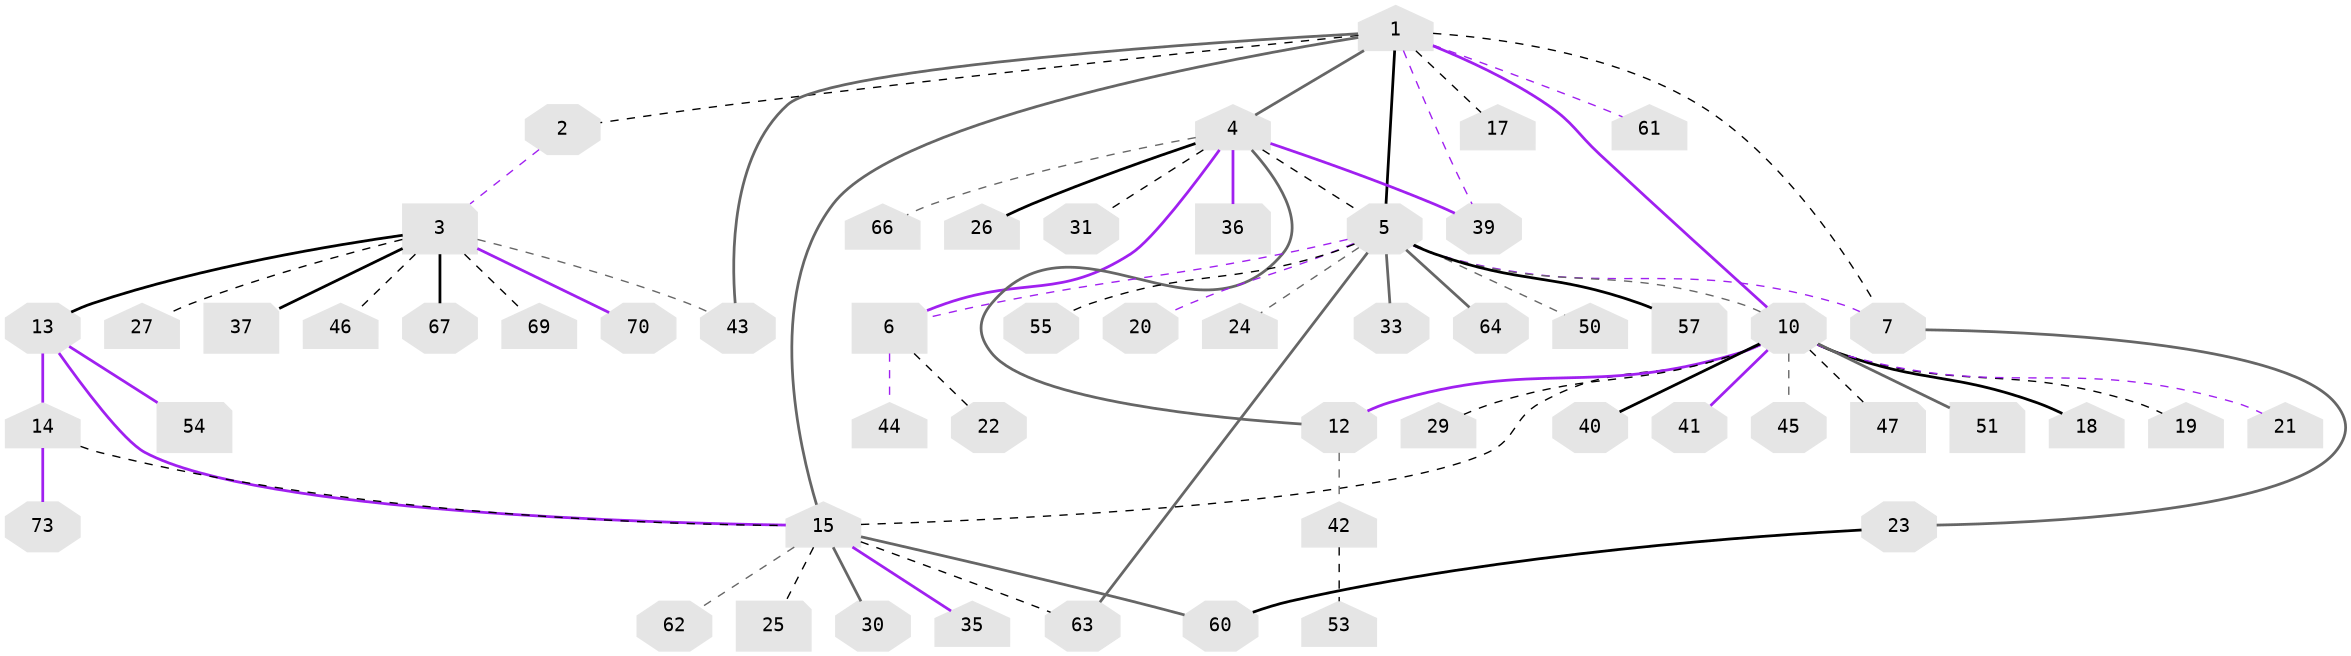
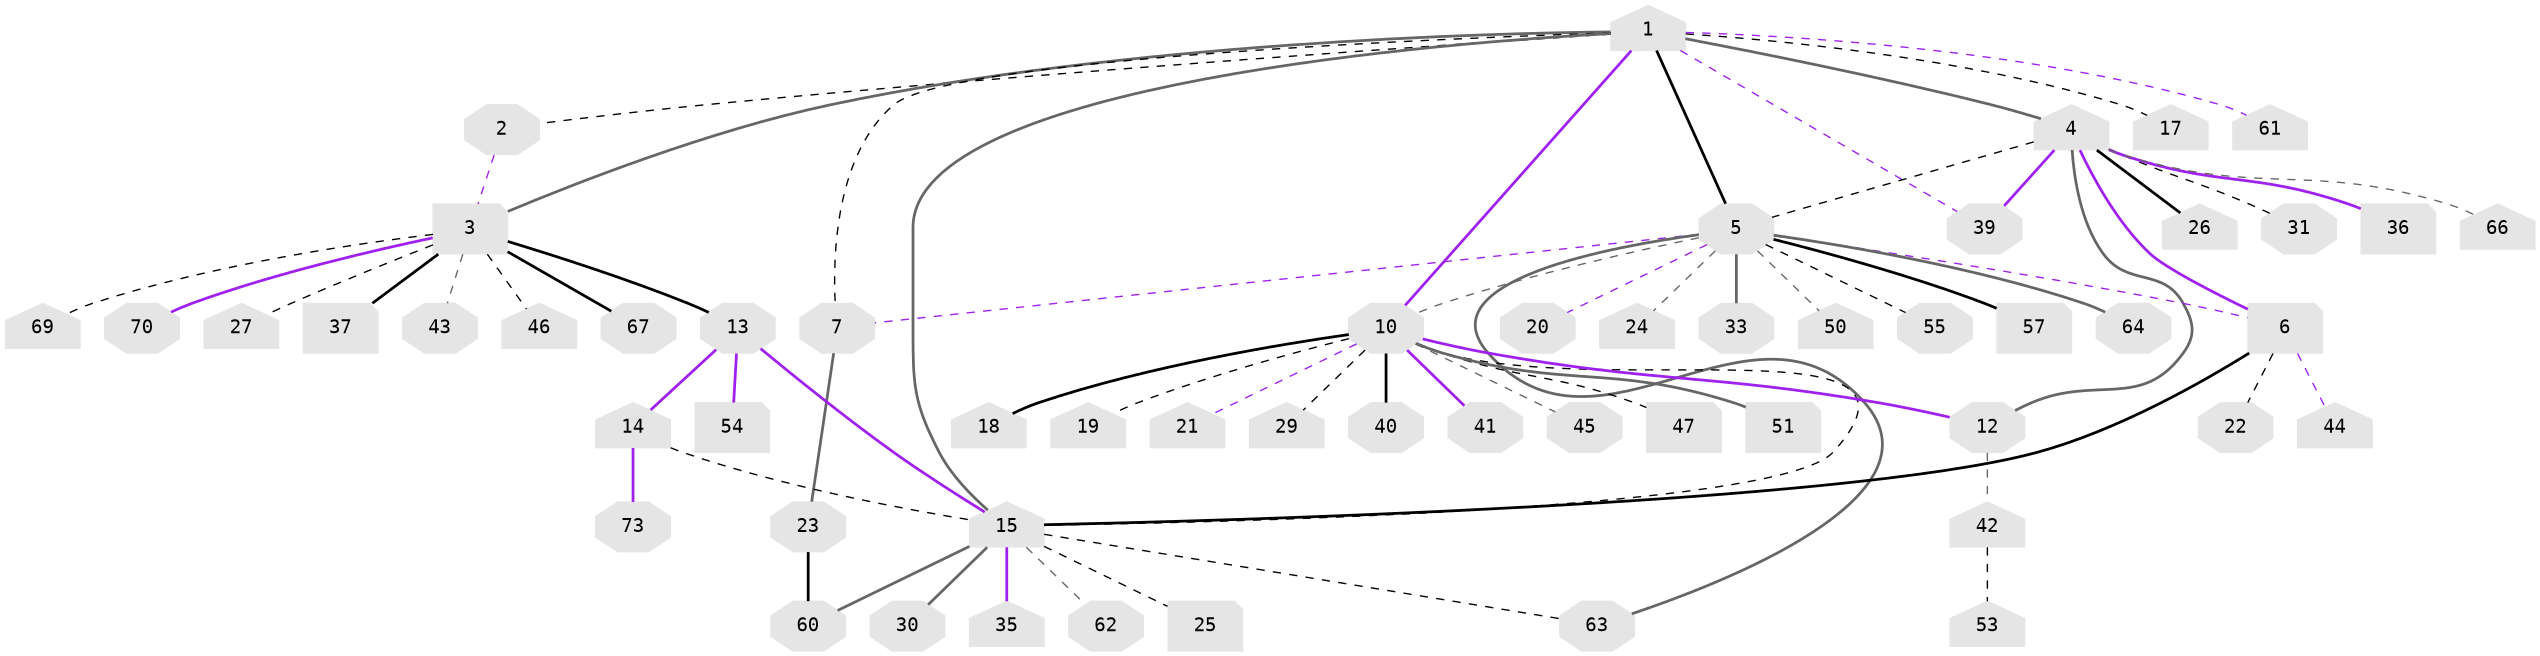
(965, 66) -> (855, 100)
none -> (1751, 491)
